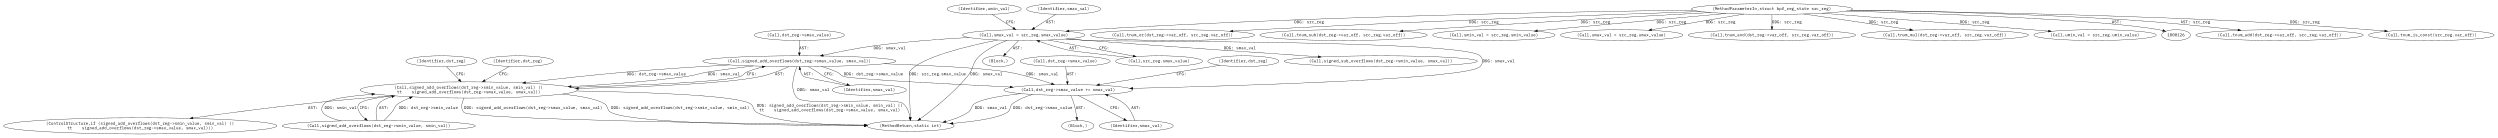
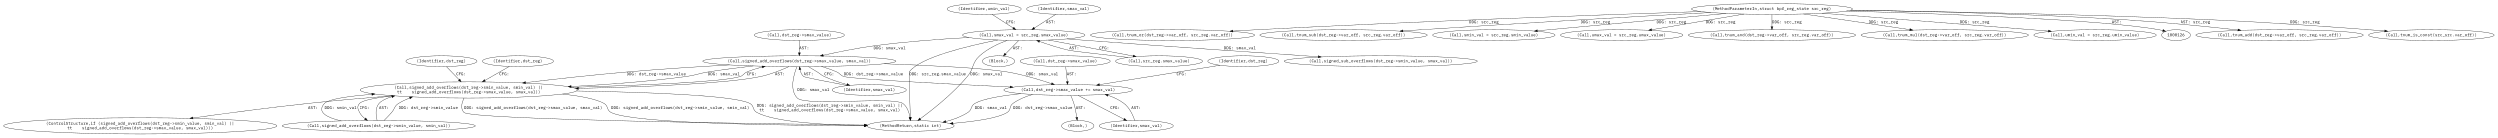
(1381, 17) -> none
(2431, 35) -> (2431, 35)
(1453, 50) -> none
